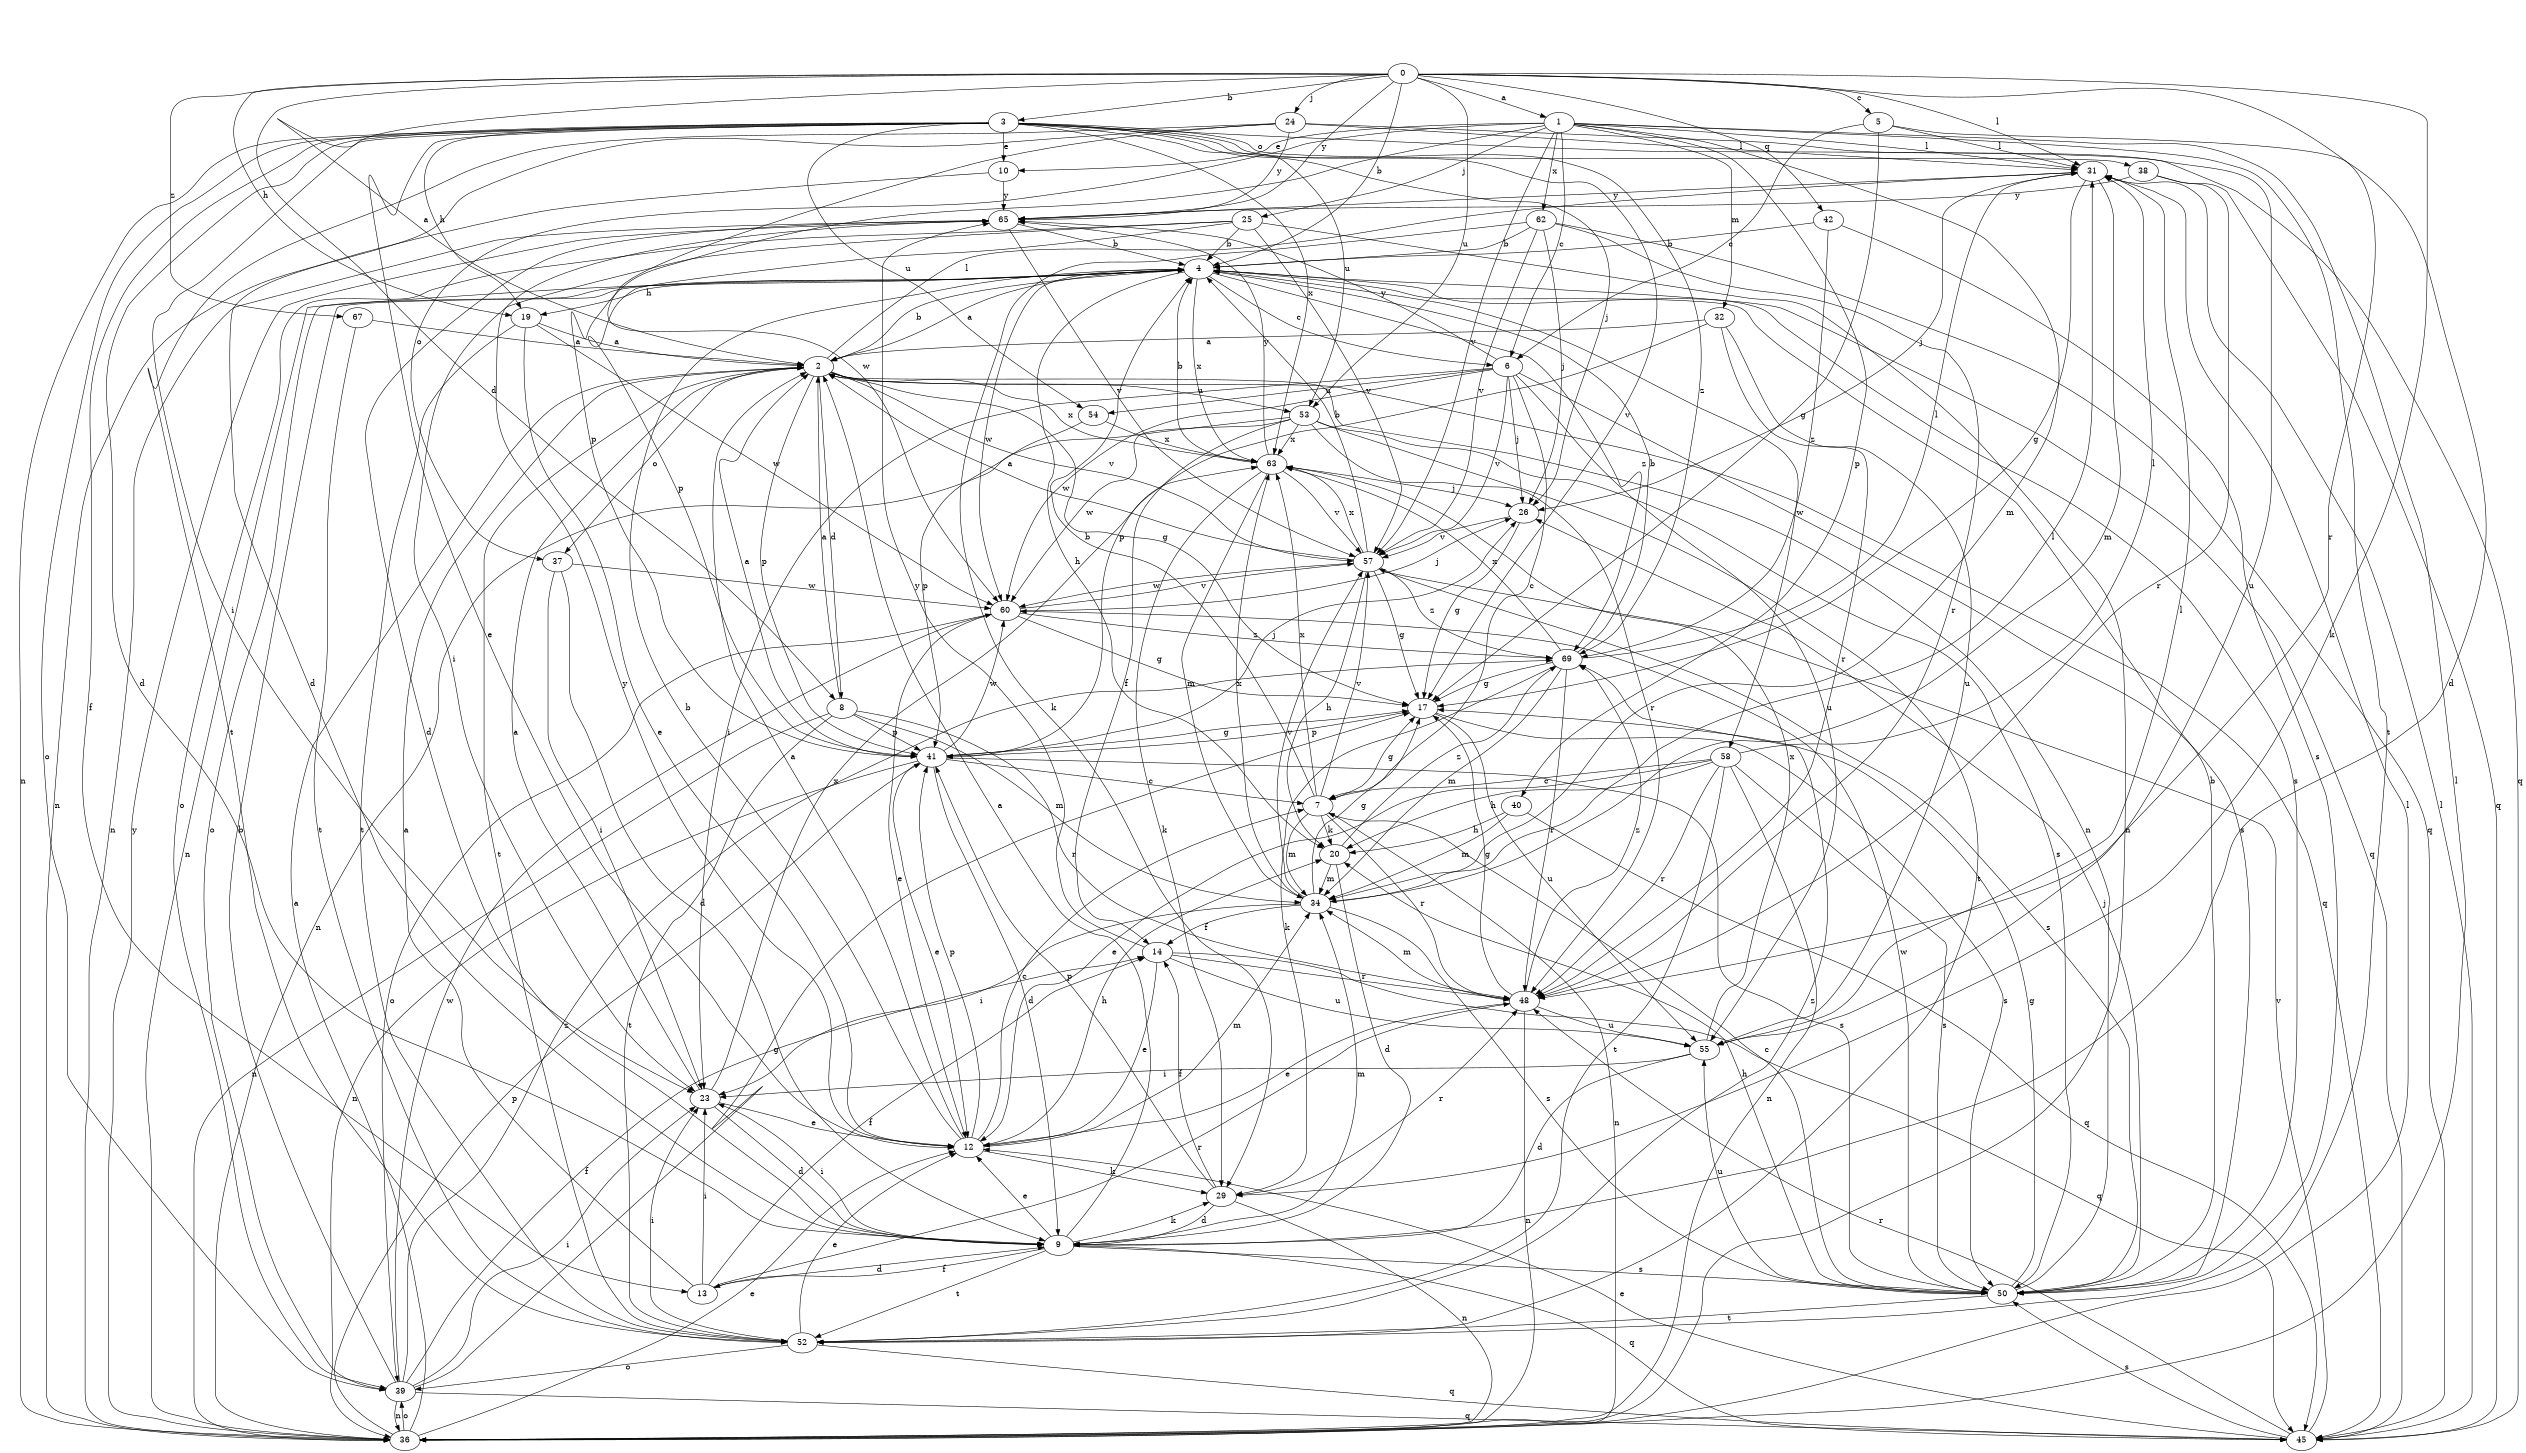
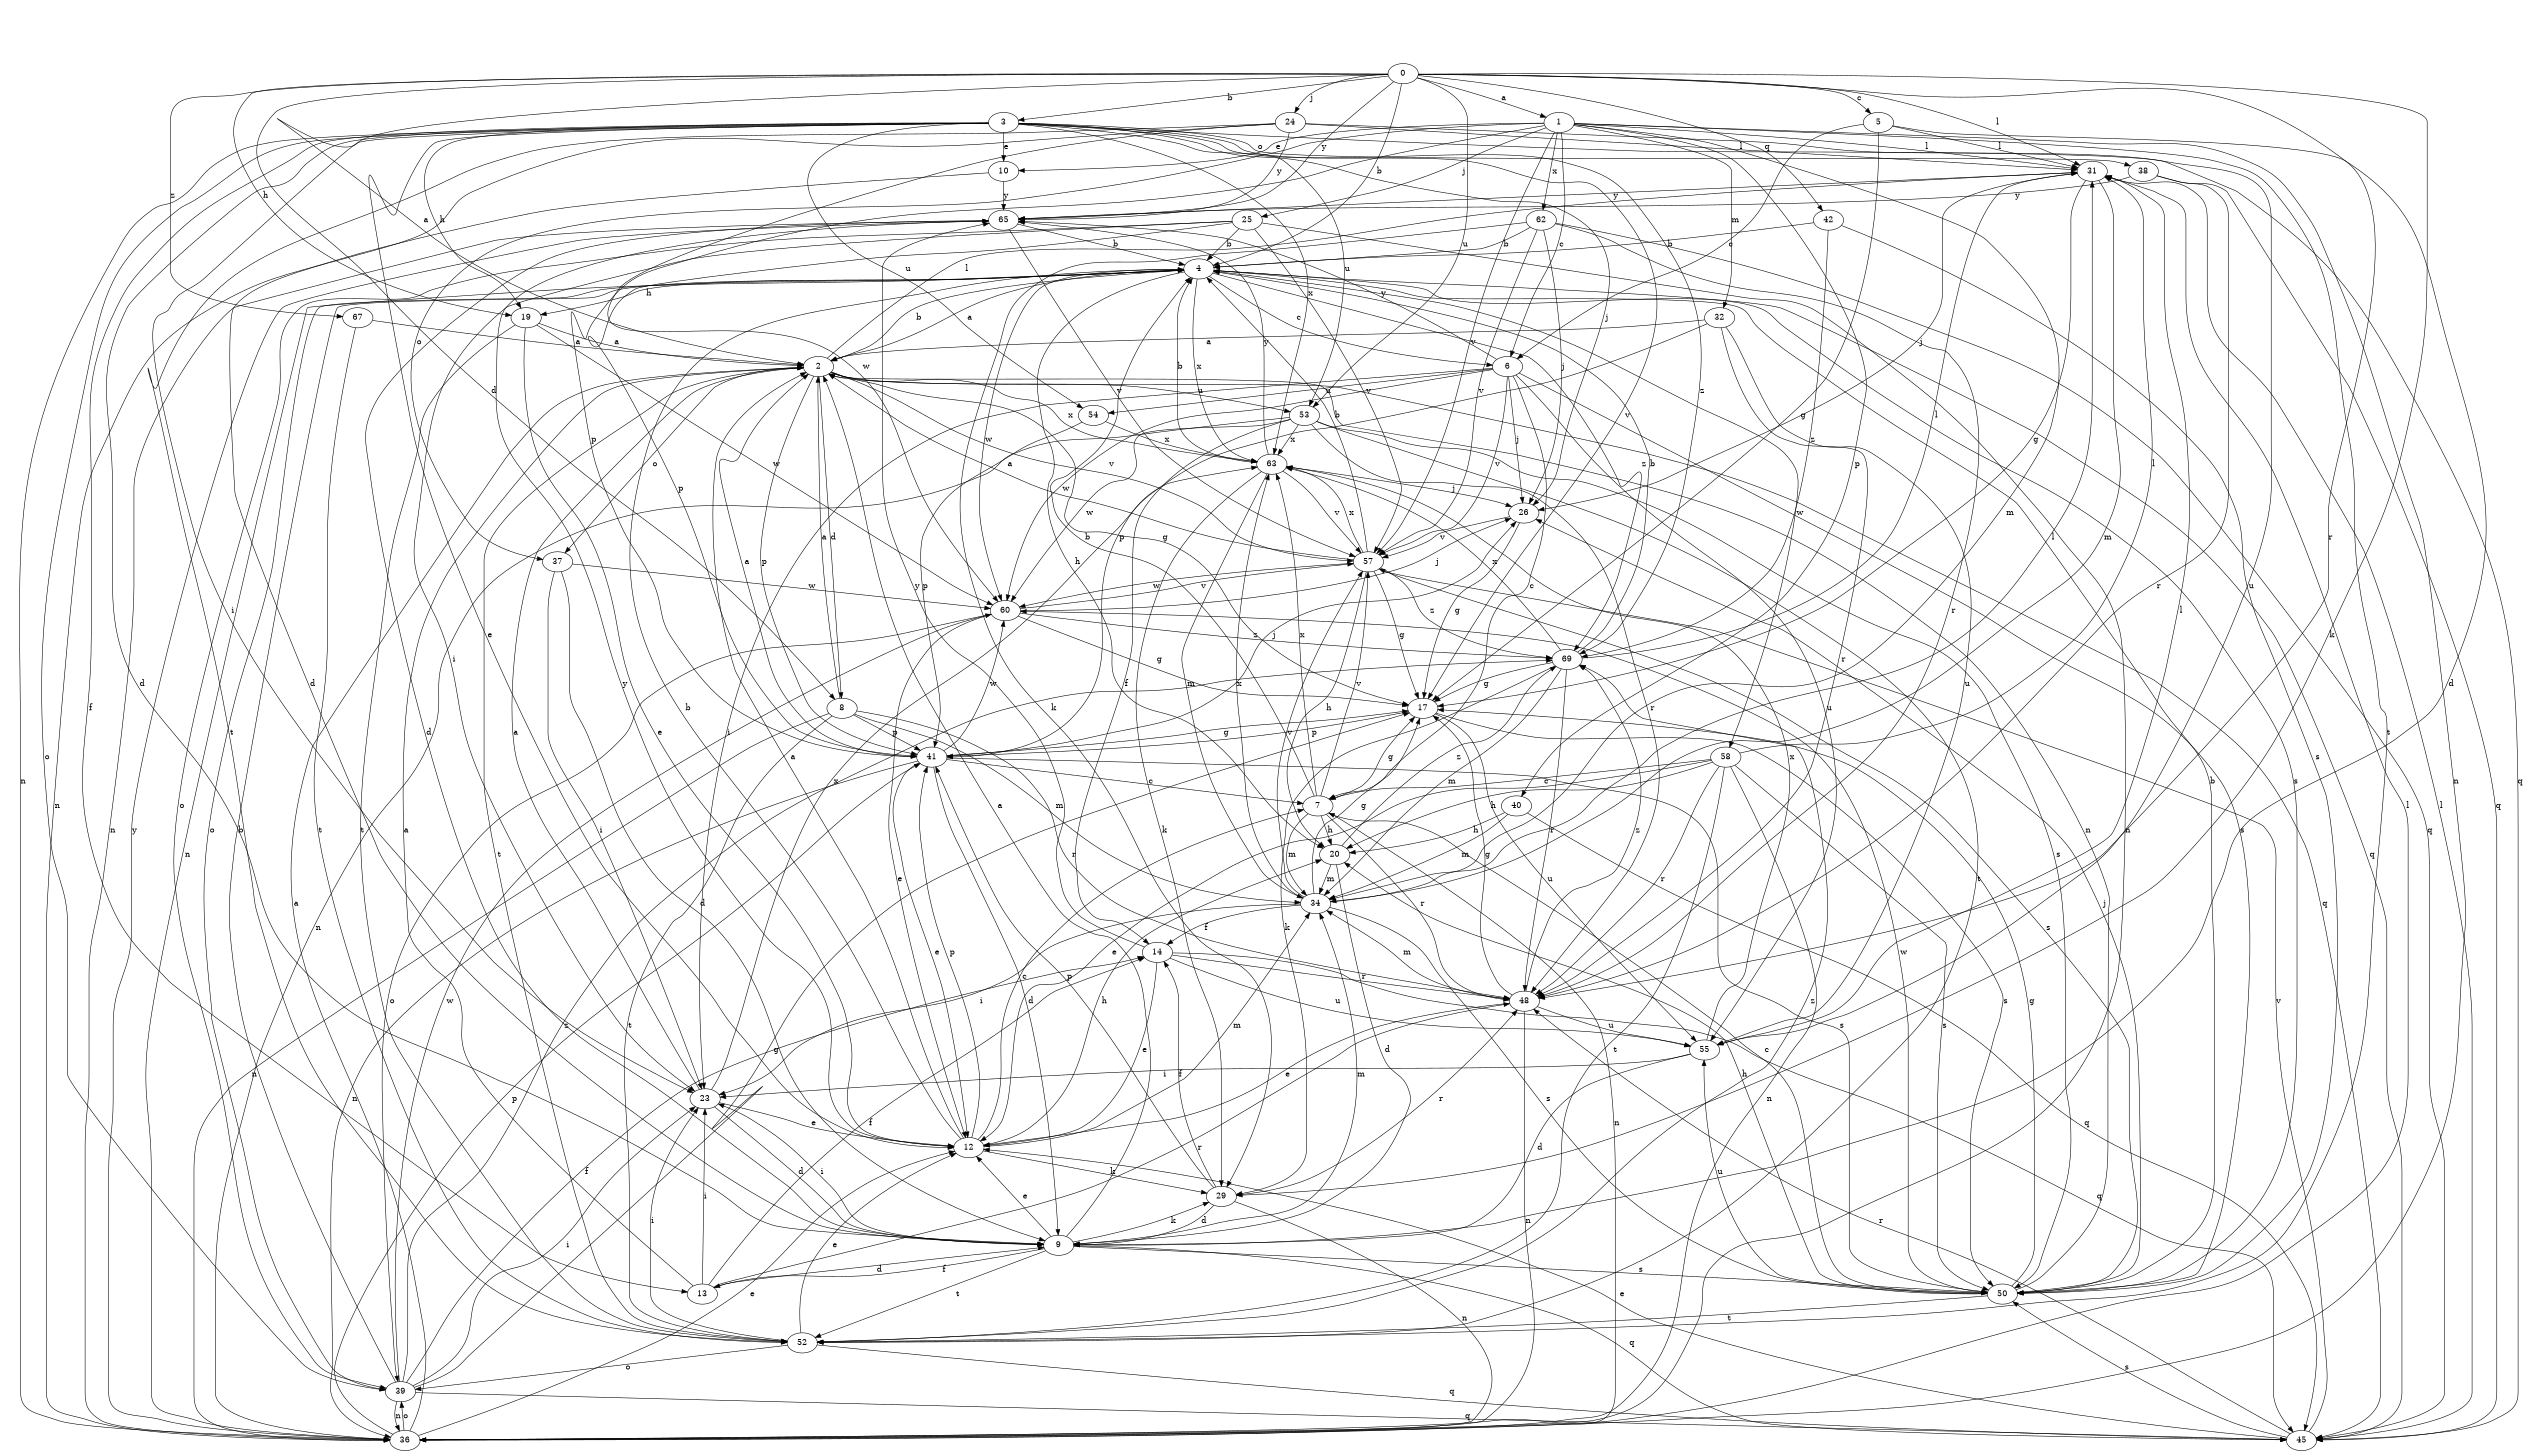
(2456, 782) -> (2456, 782)
(1330, 830) -> (1330, 830)
